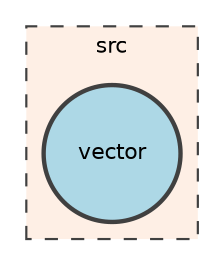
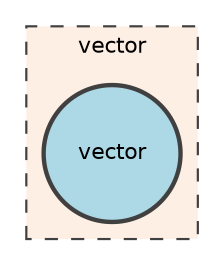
(112, 47) -> (112, 47)
